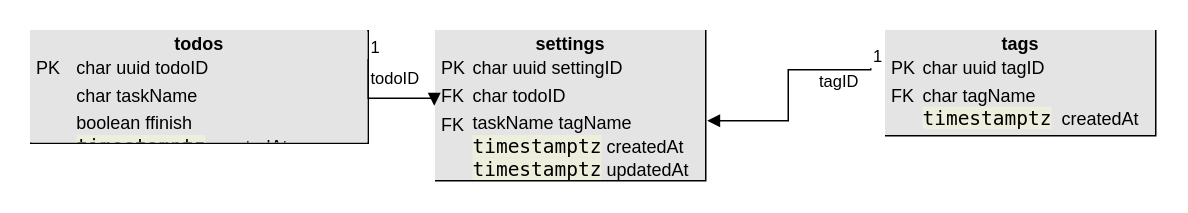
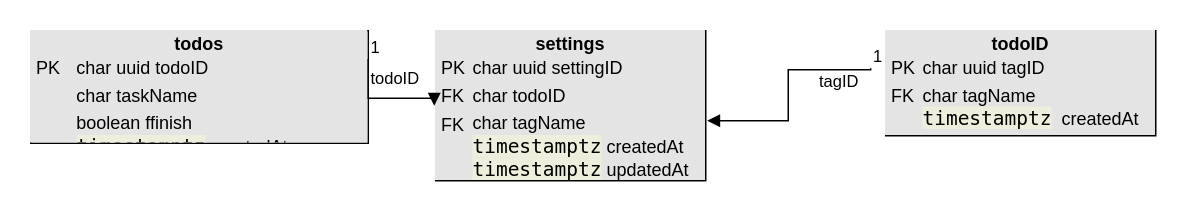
(992, 85) -> (992, 85)
(539, 106) -> (539, 106)
